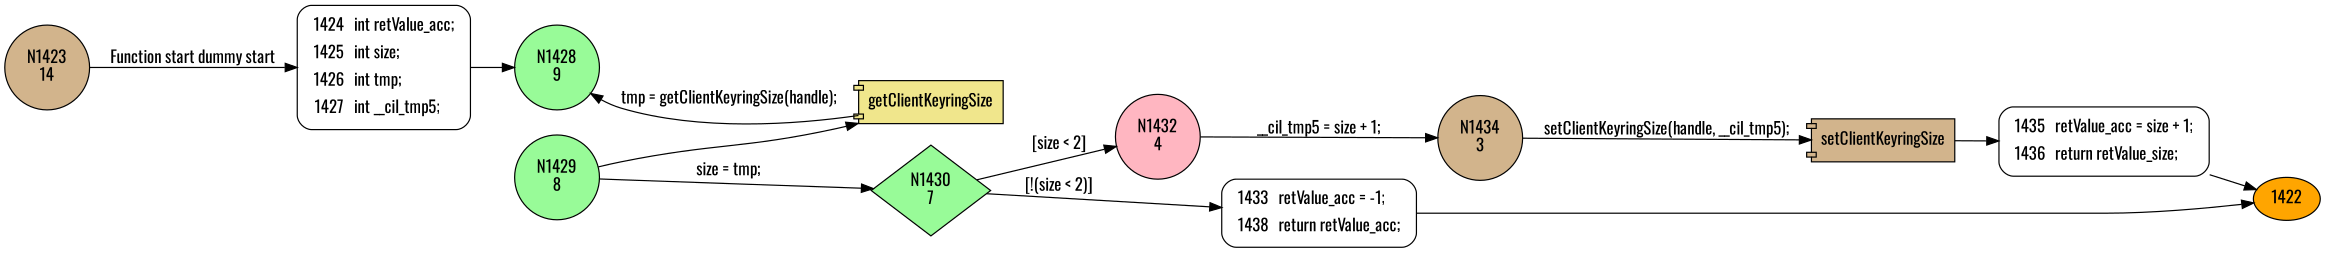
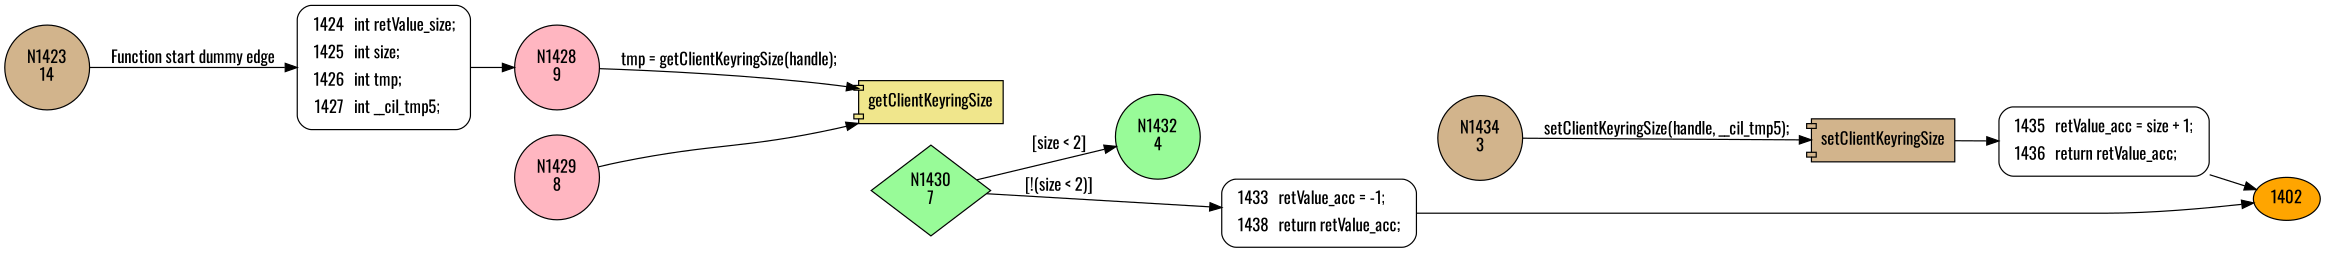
(405, 26) -> (405, 26)
(193, 59) -> (193, 59)
(557, 67) -> (557, 67)
(728, 123) -> (723, 75)
(1158, 137) -> (1158, 137)
(1313, 137) -> none
(2117, 155) -> (2117, 155)
(557, 177) -> (557, 177)
(731, 184) -> none
(2287, 199) -> (2287, 199)
